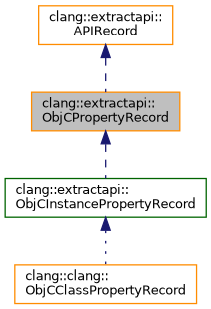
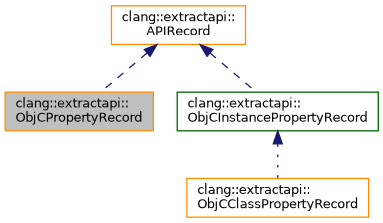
(106, 161) -> (233, 73)
(106, 284) -> (278, 198)
